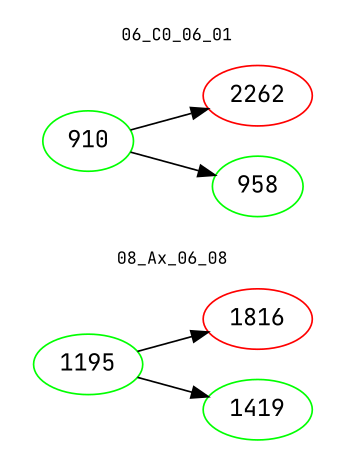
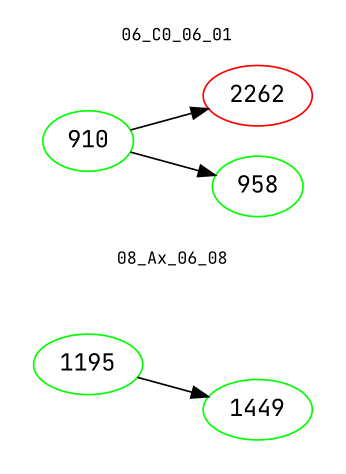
(258, 319) -> none
(258, 410) -> (258, 410)
